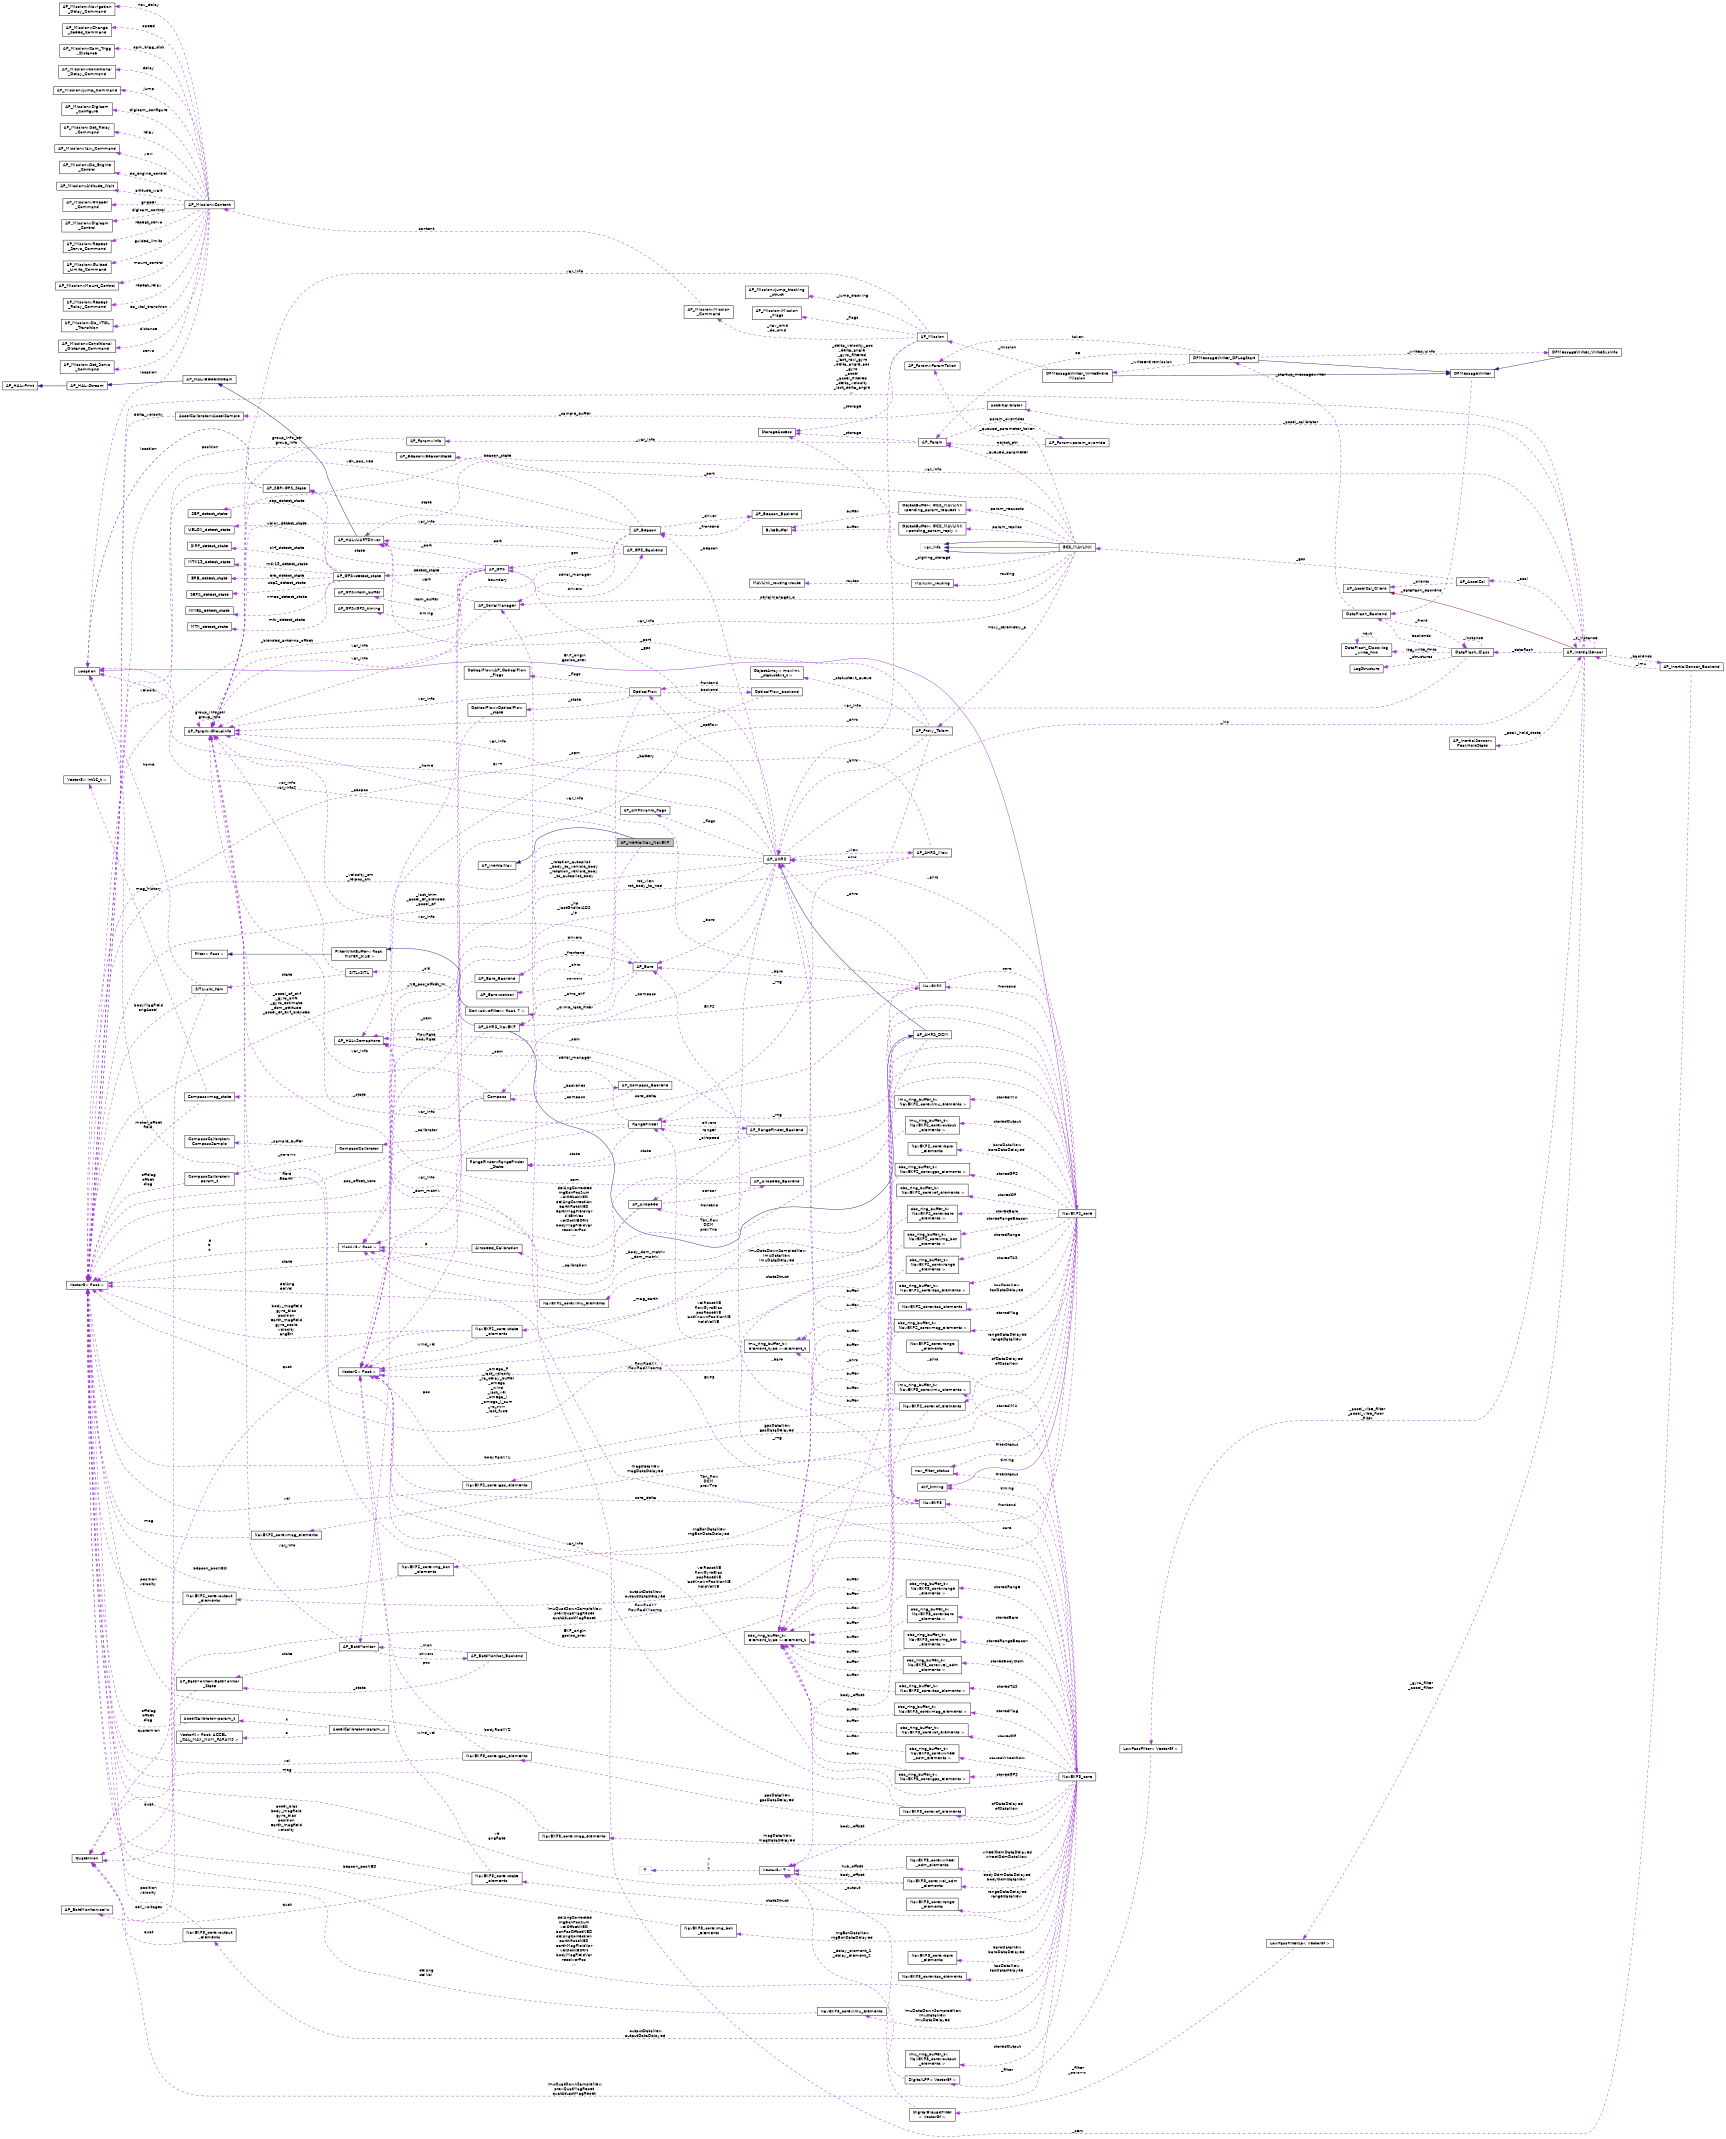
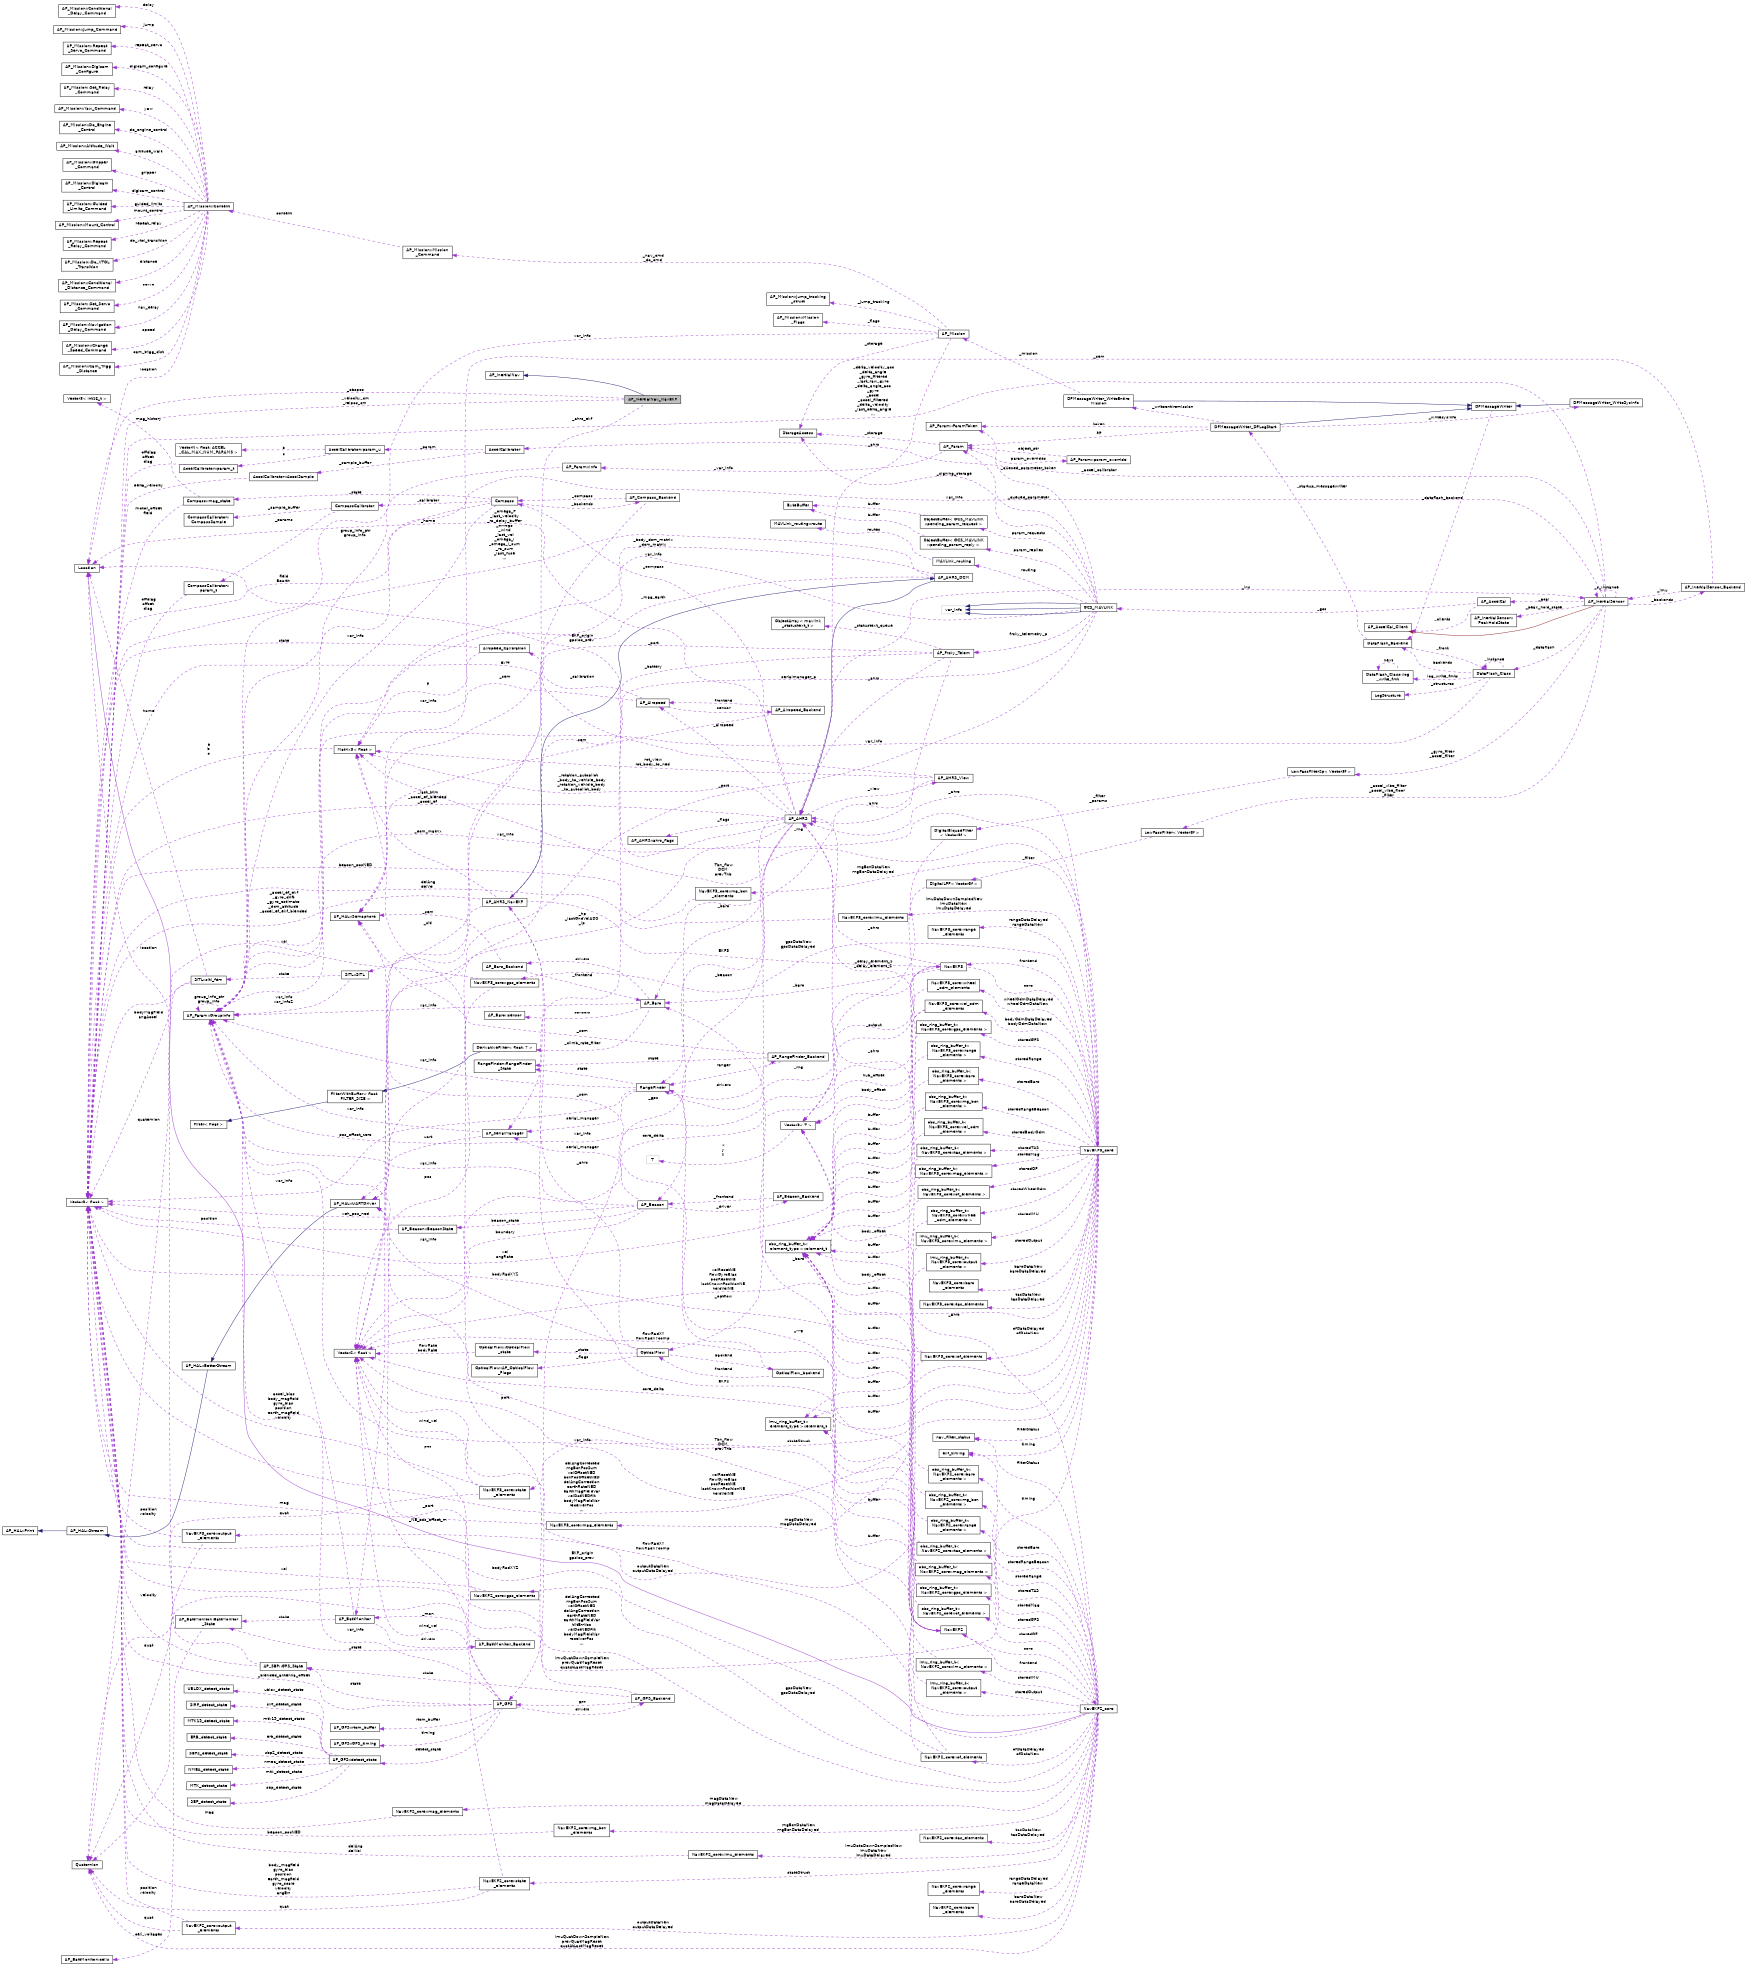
none -> (437, 450)
(137, 484) -> (170, 1145)
(1060, 1396) -> (1064, 1559)
none -> (907, 1399)
